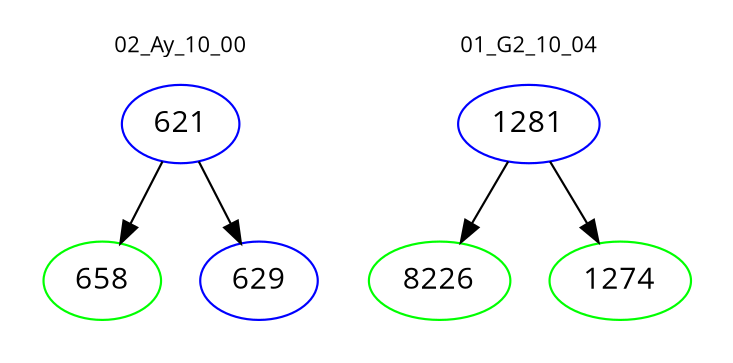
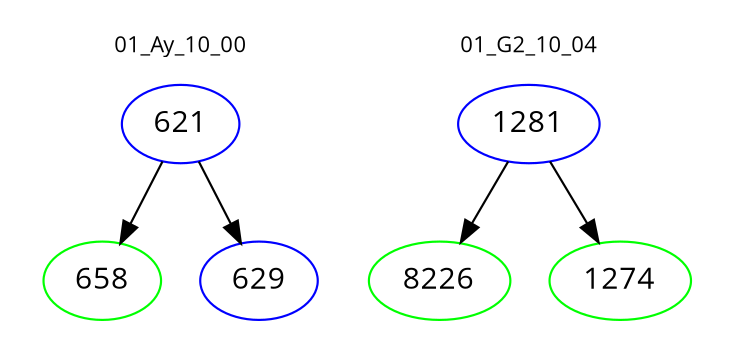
(181, 47) -> (181, 47)
